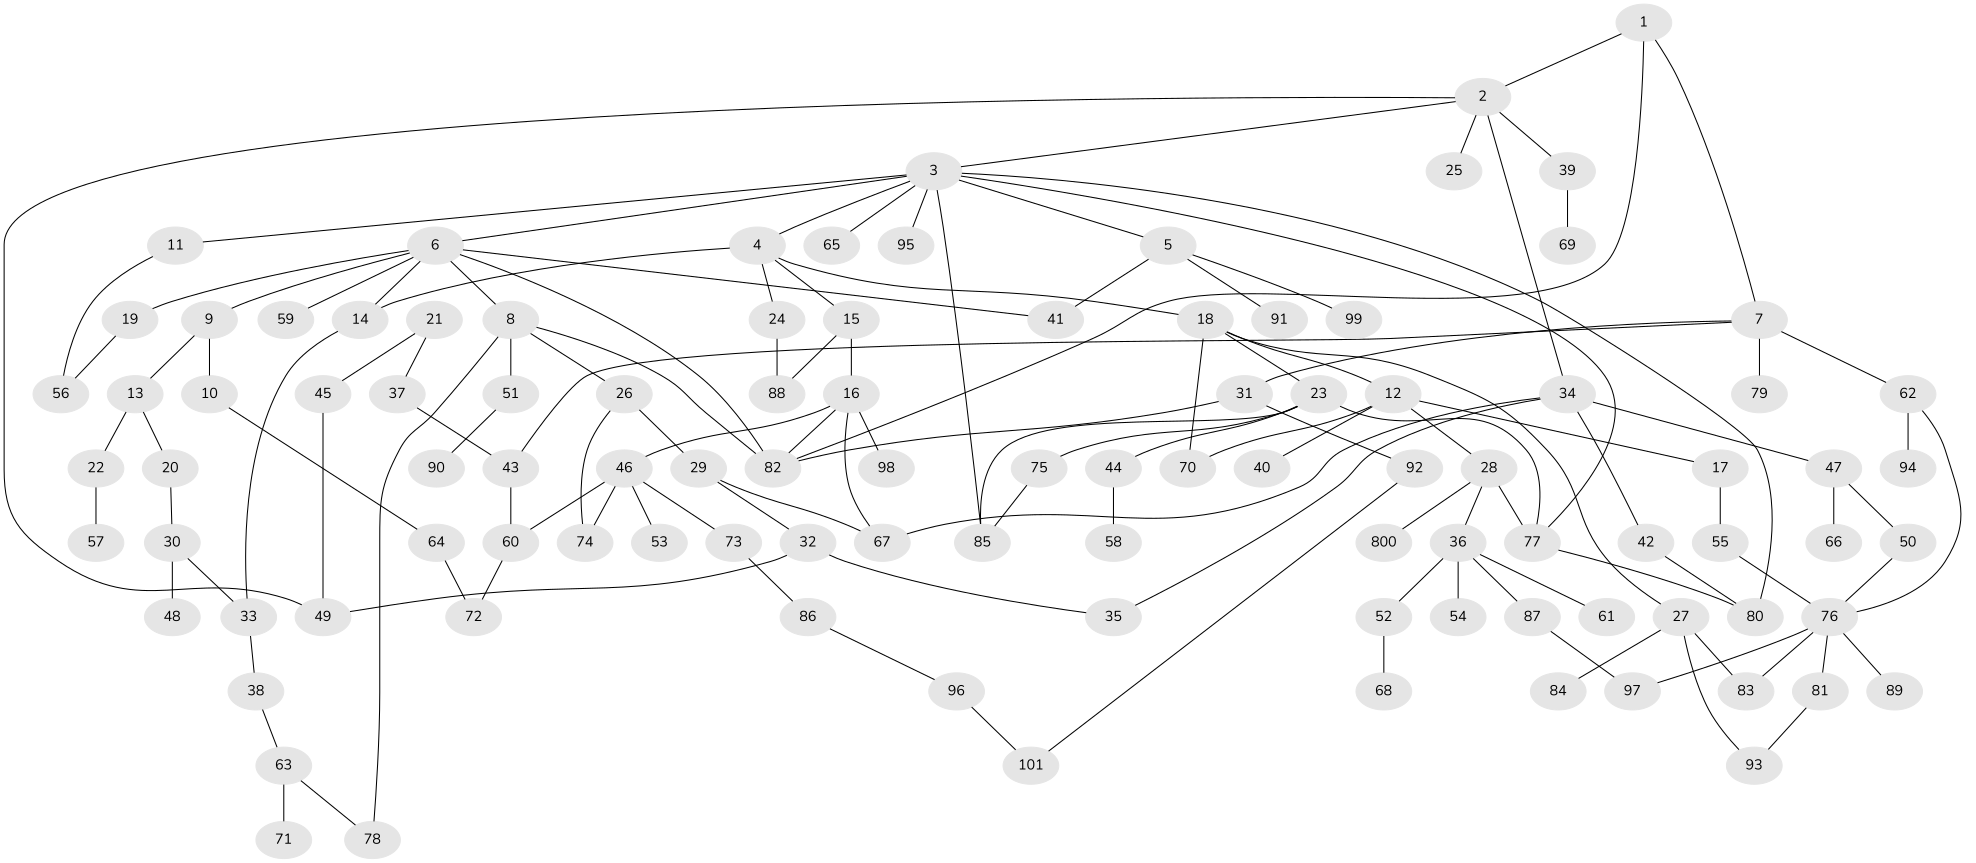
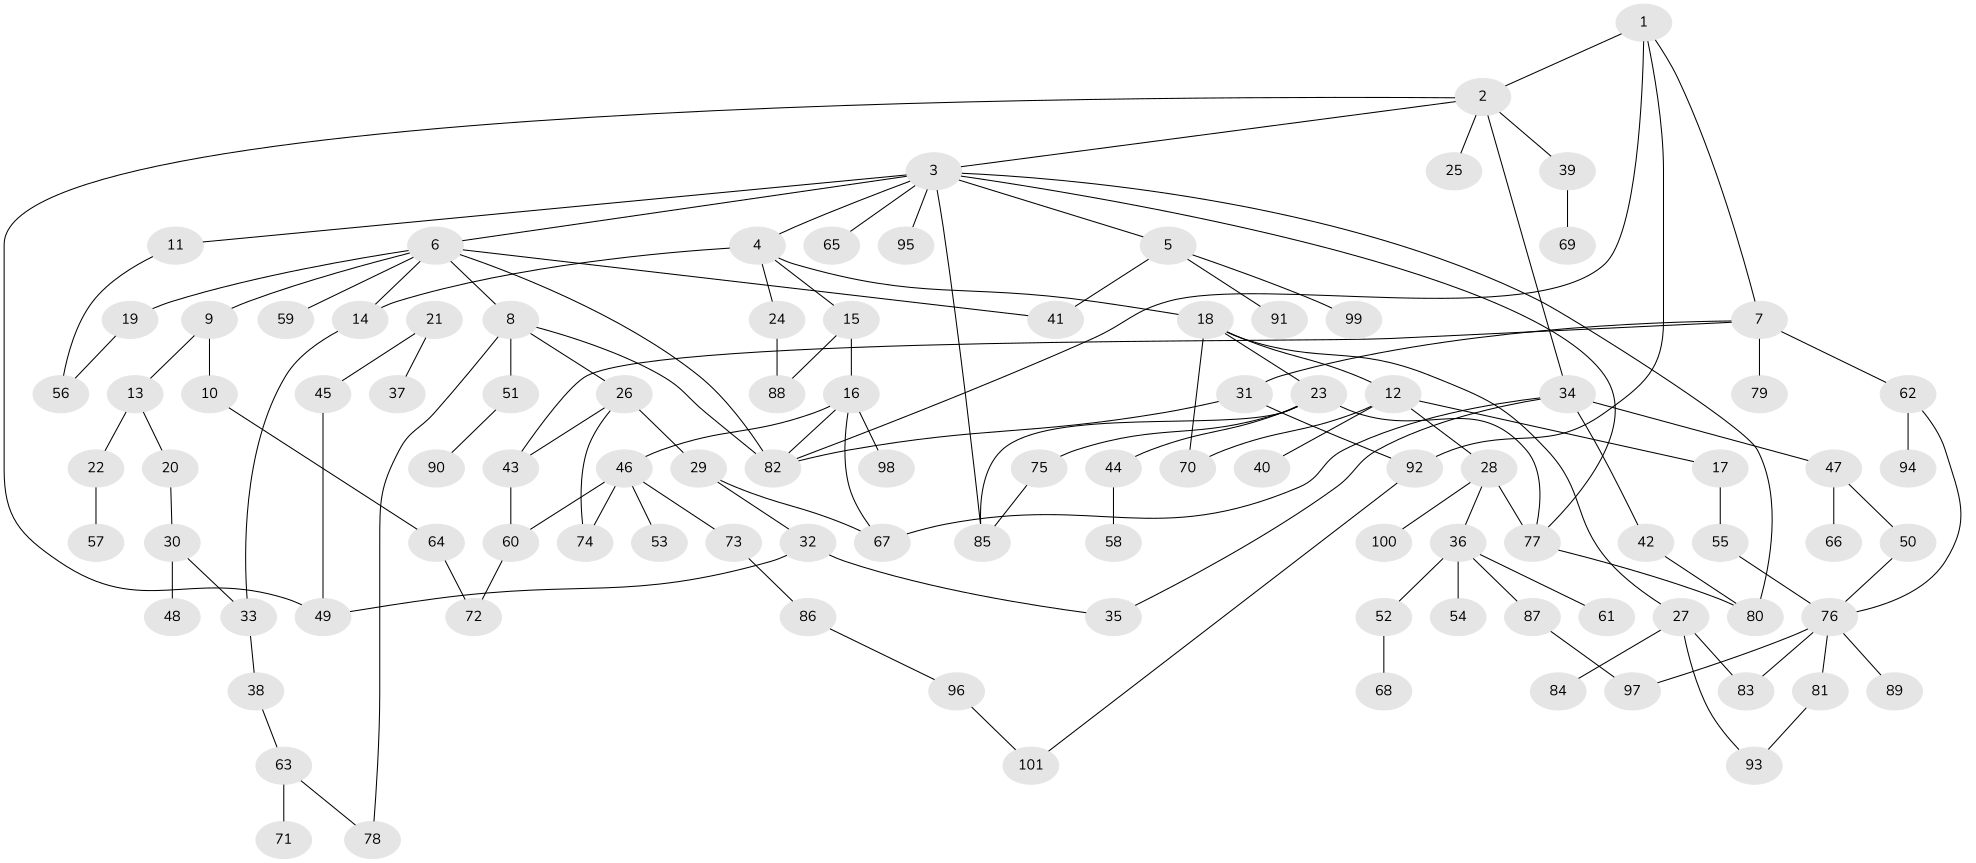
none -> (1663, 312)
(454, 431) -> (567, 431)
(1384, 543) -> (1384, 543)
